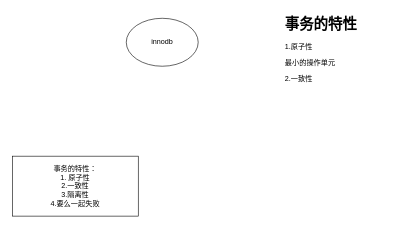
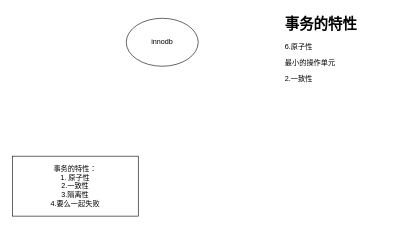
(336, 37) -> (336, 37)
